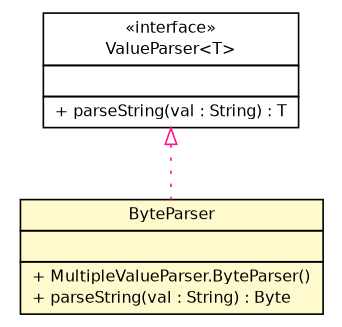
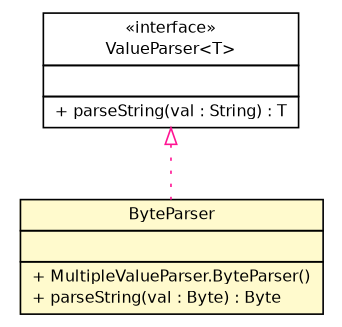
(162, 298) -> (157, 298)
